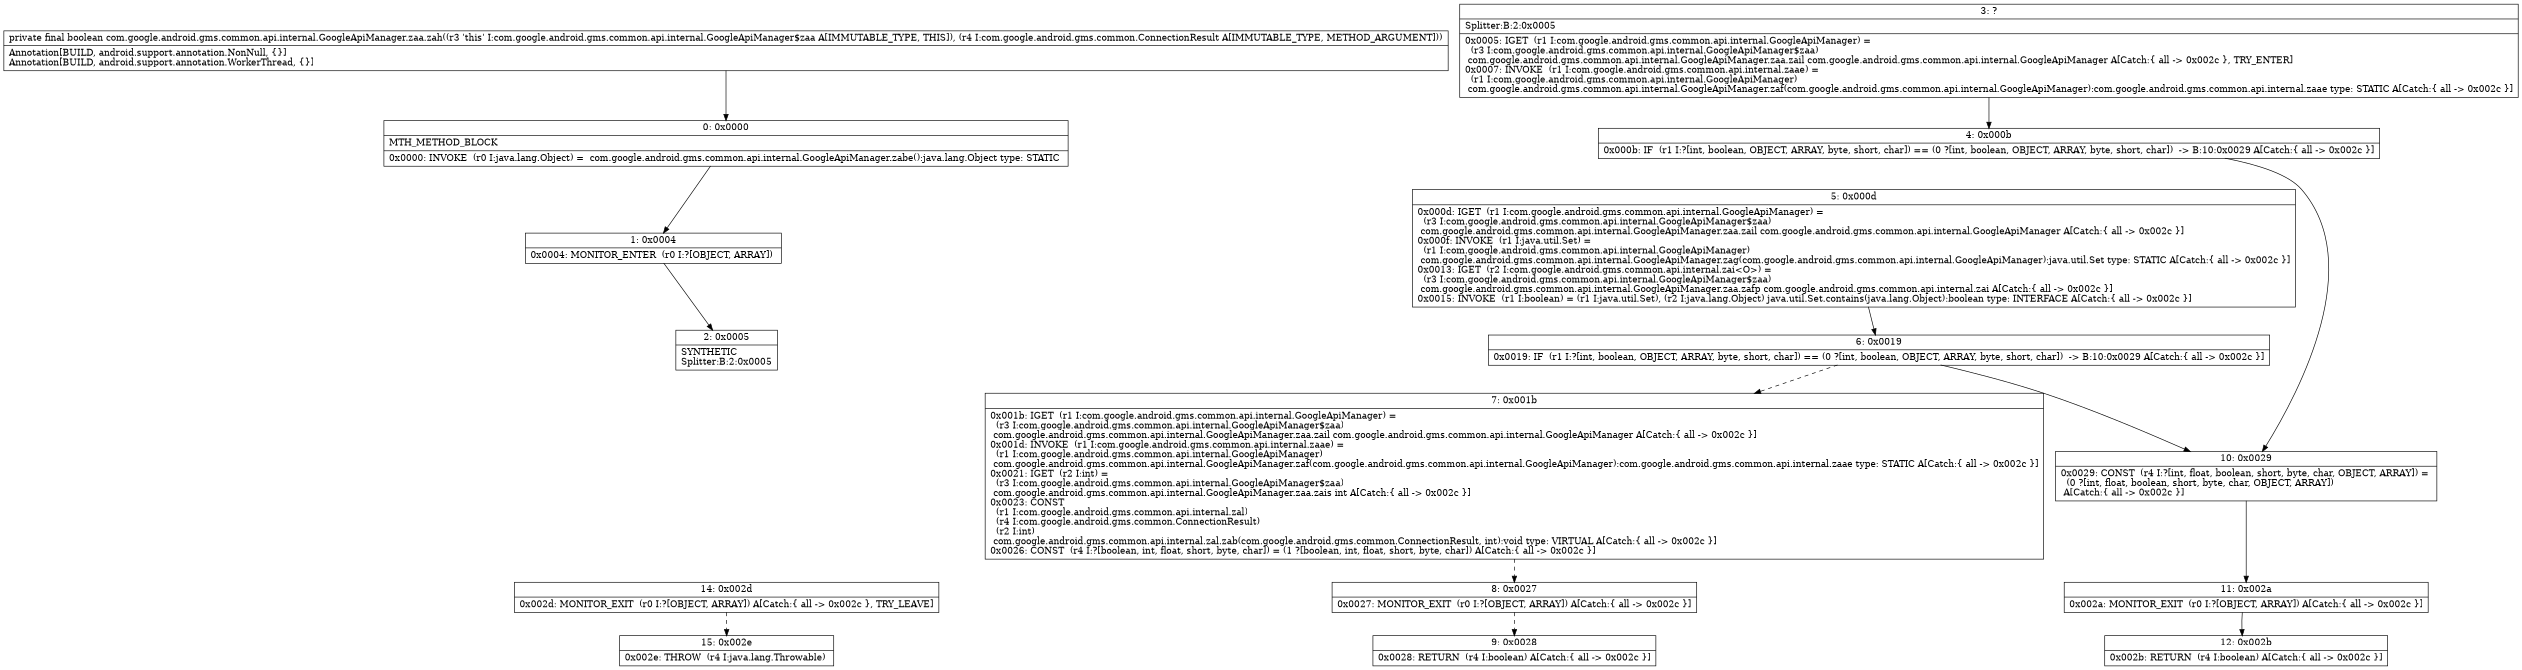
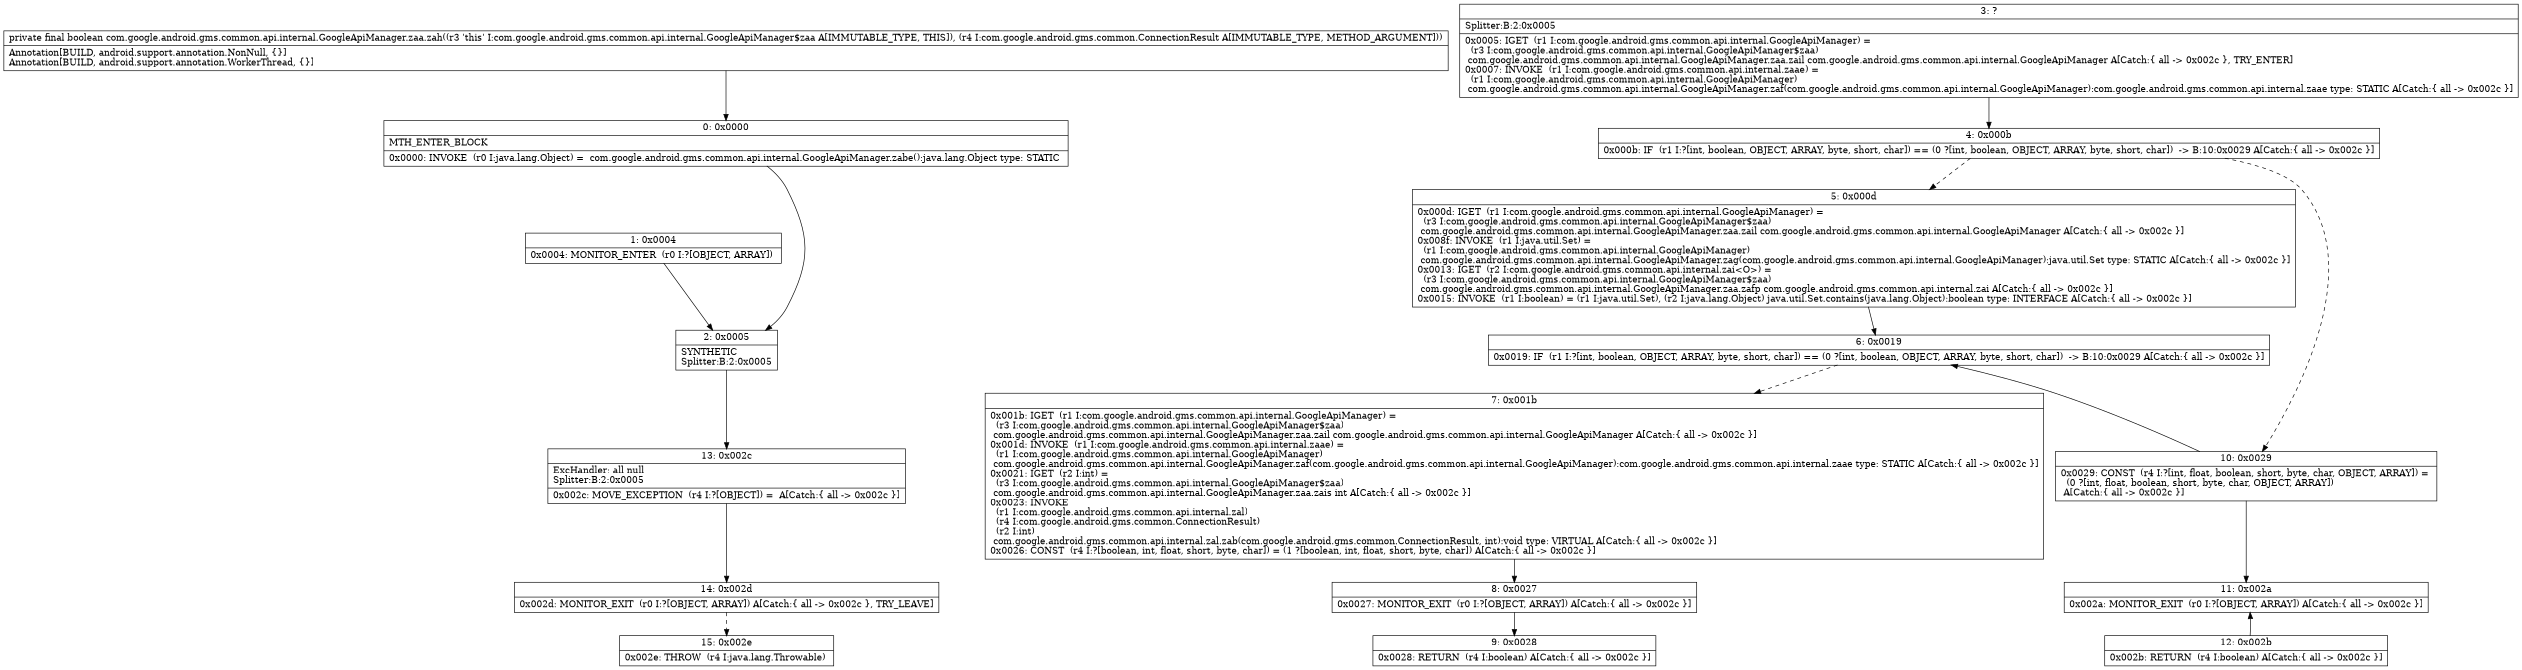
(443, 143) -> (439, 143)
none -> (1953, 172)
(689, 197) -> (805, 245)
(1506, 241) -> (1506, 241)
(2328, 279) -> (2328, 279)
(2065, 401) -> (2081, 402)
none -> (727, 476)
(1030, 503) -> (1032, 503)
(1514, 567) -> (1514, 567)
(1514, 621) -> (1514, 621)
(2242, 621) -> (2250, 627)
